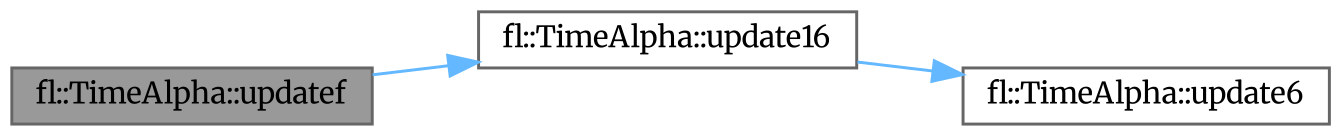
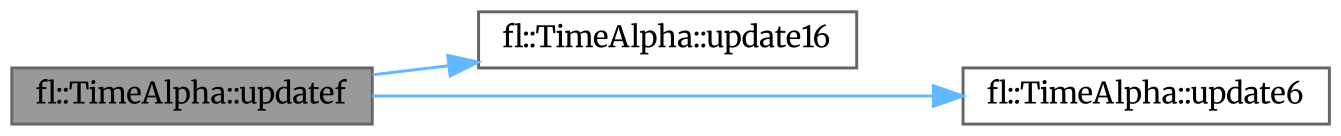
(895, 67) -> (653, 96)
